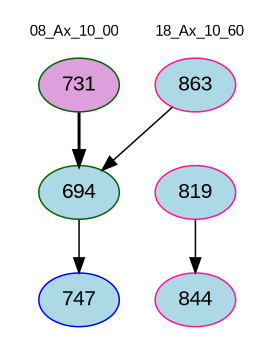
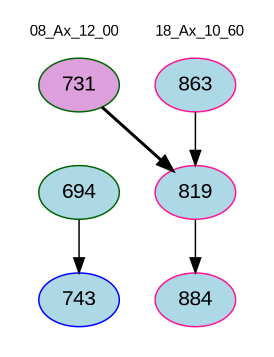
(75, 32) -> (75, 32)
(153, 124) -> (195, 131)
(79, 131) -> (121, 124)
(79, 300) -> (79, 300)
(195, 300) -> (195, 300)
